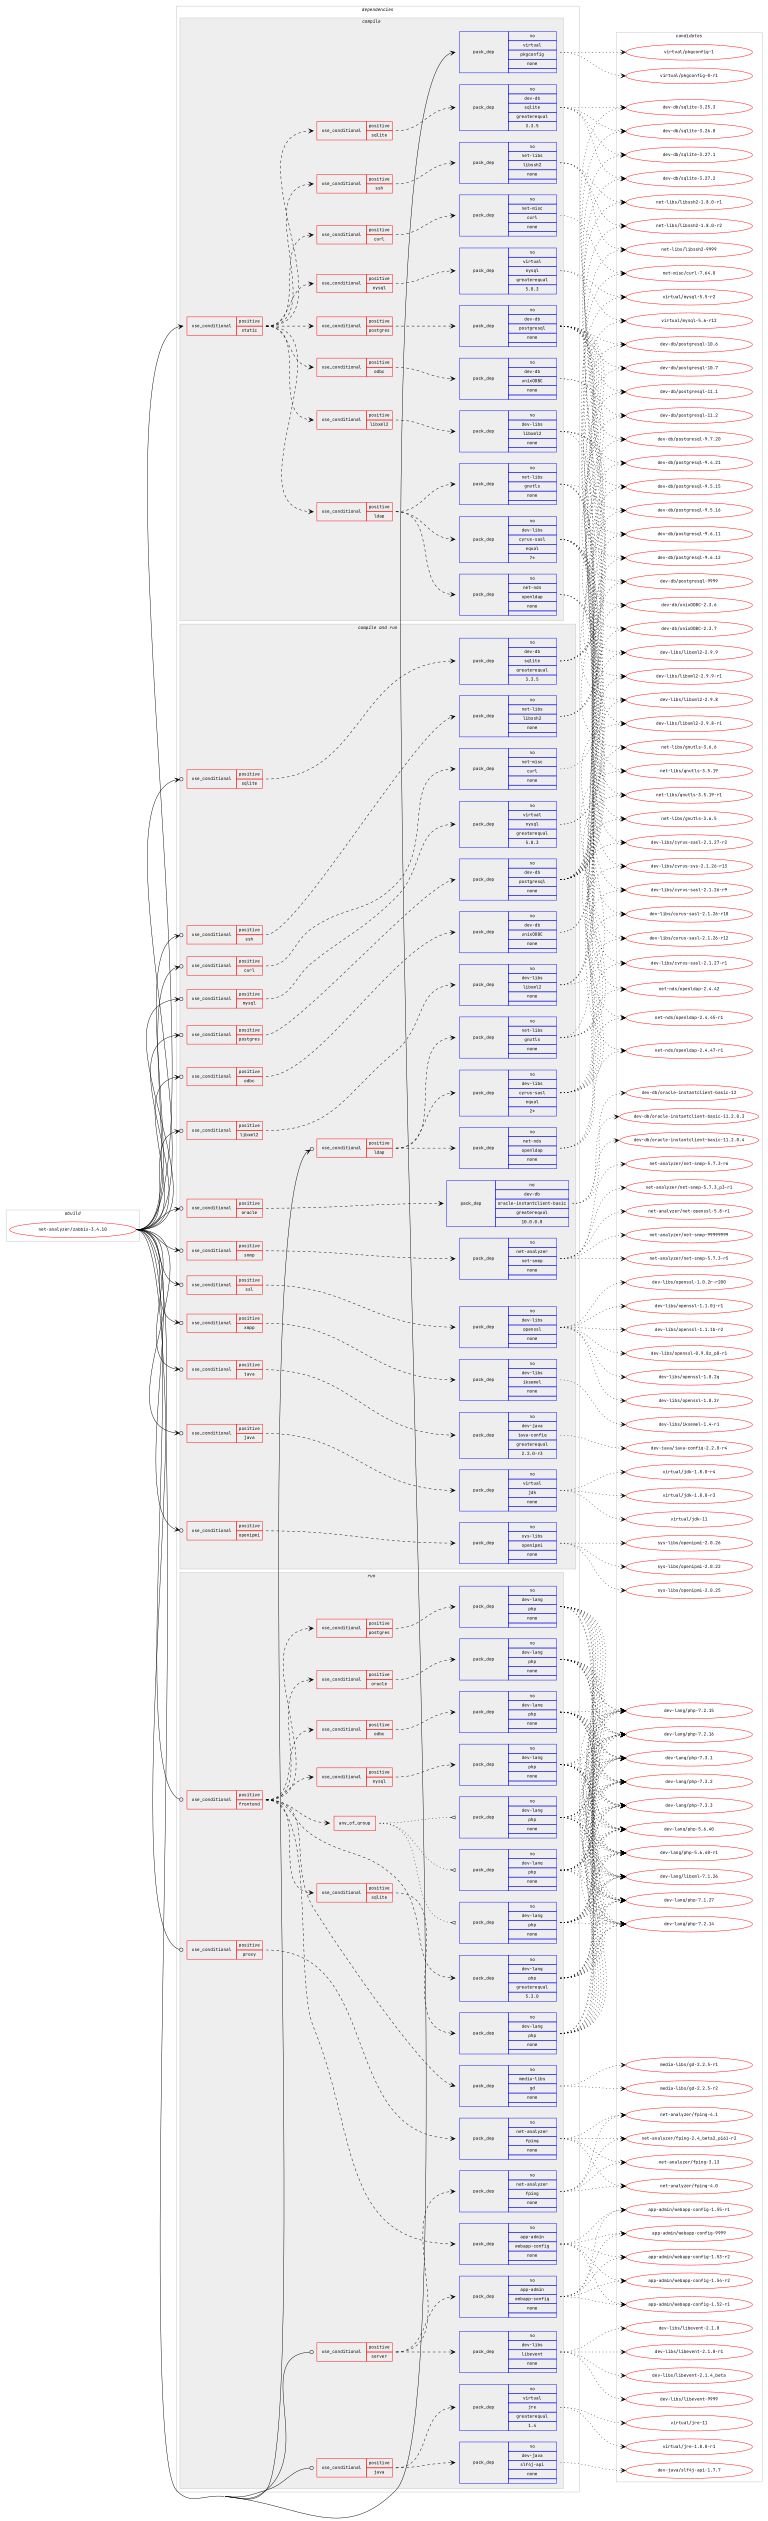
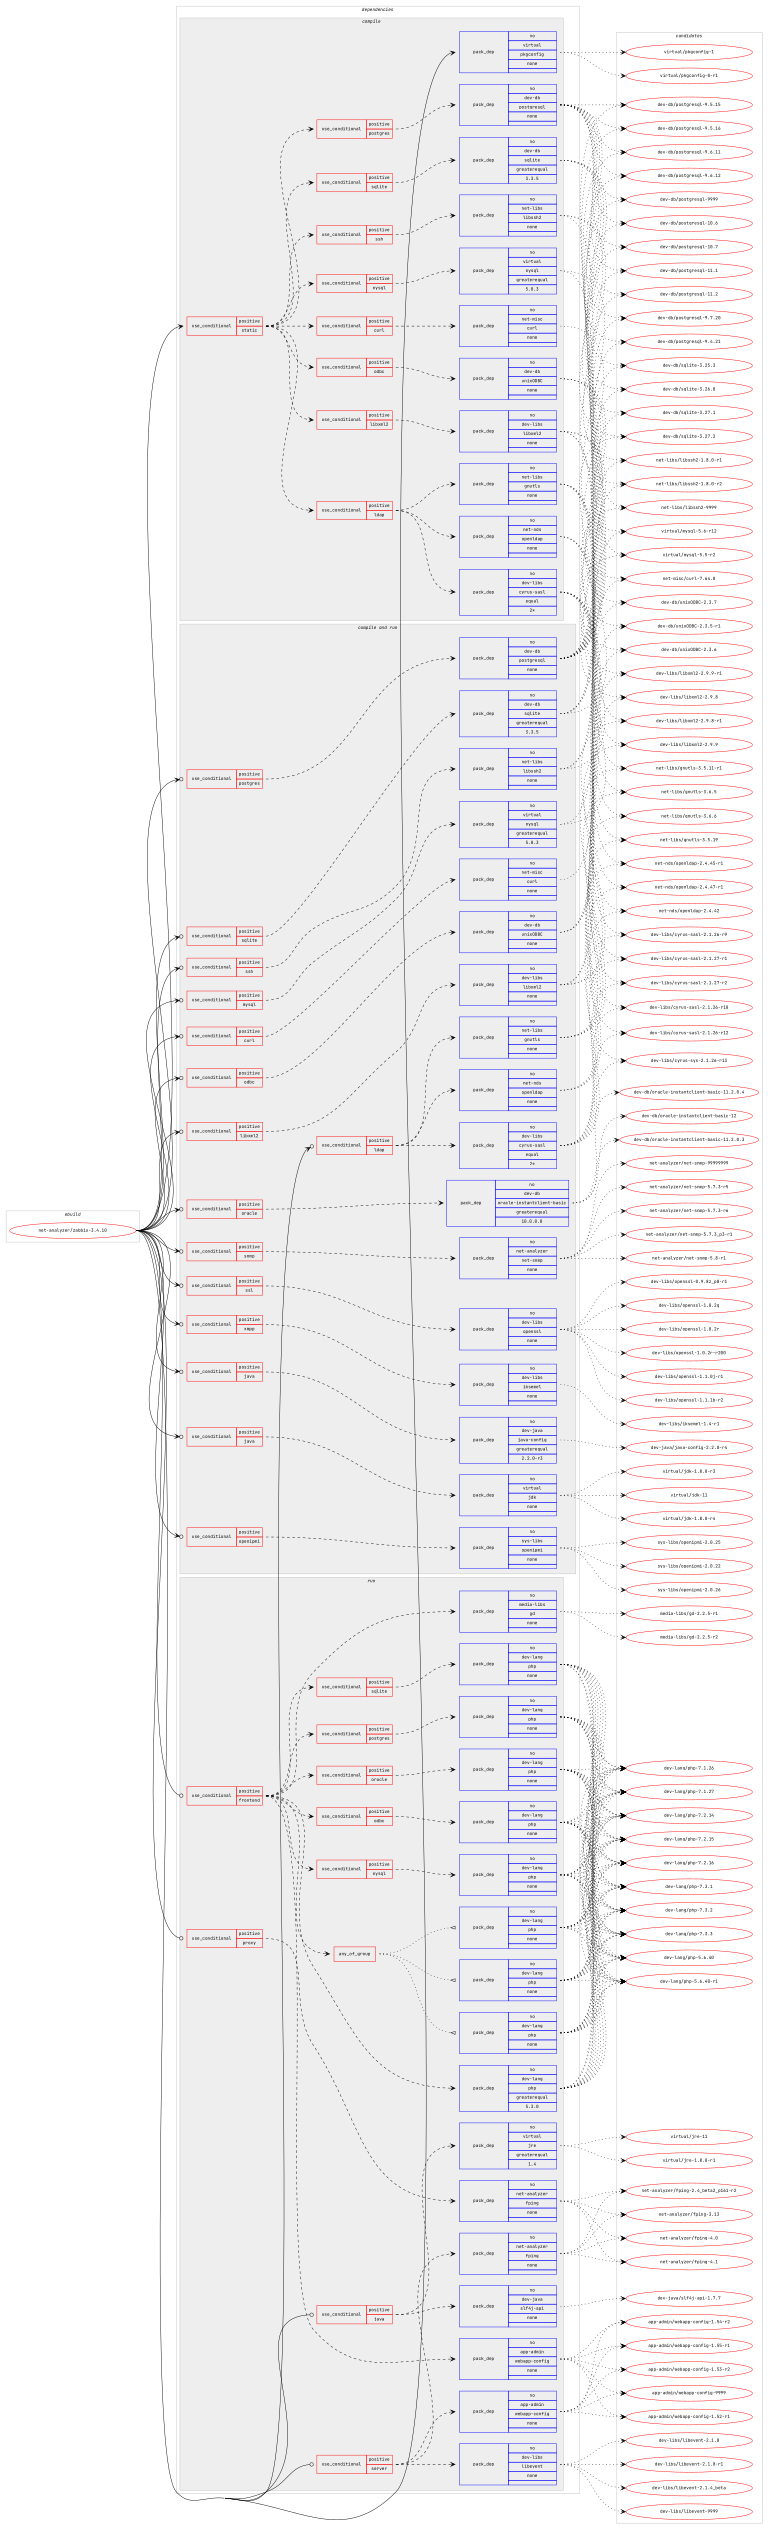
none -> (689, 626)
(689, 795) -> (689, 768)
(689, 1211) -> (689, 1258)
(689, 1877) -> (689, 1768)
